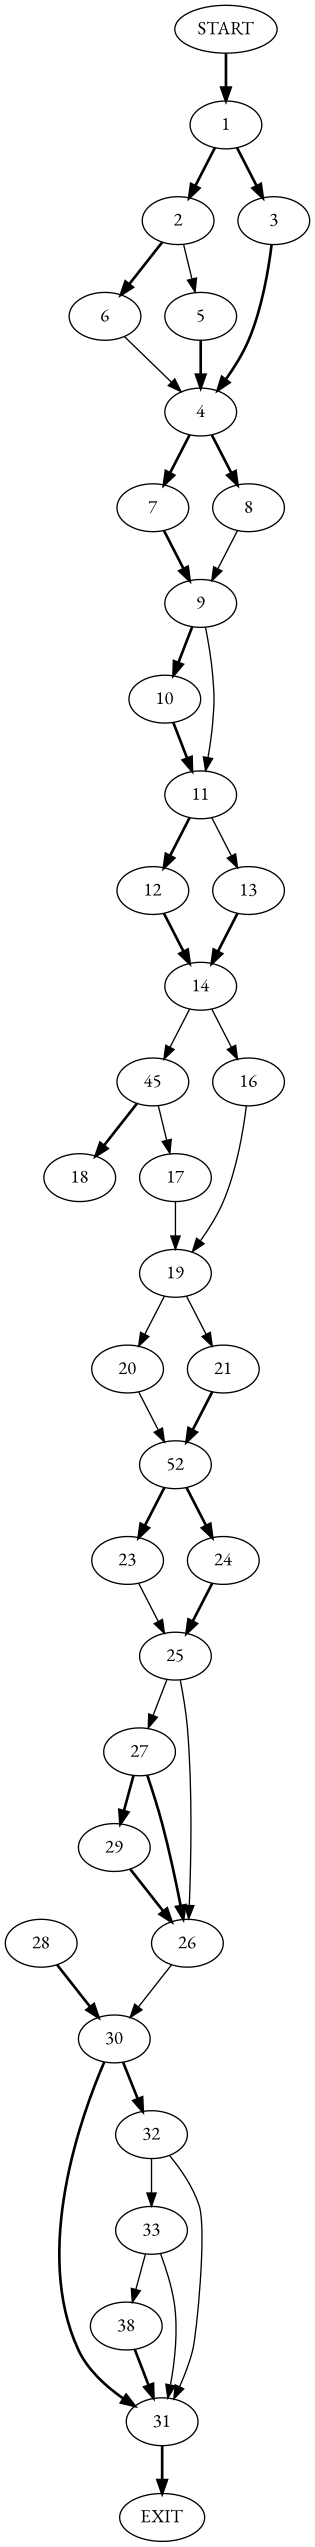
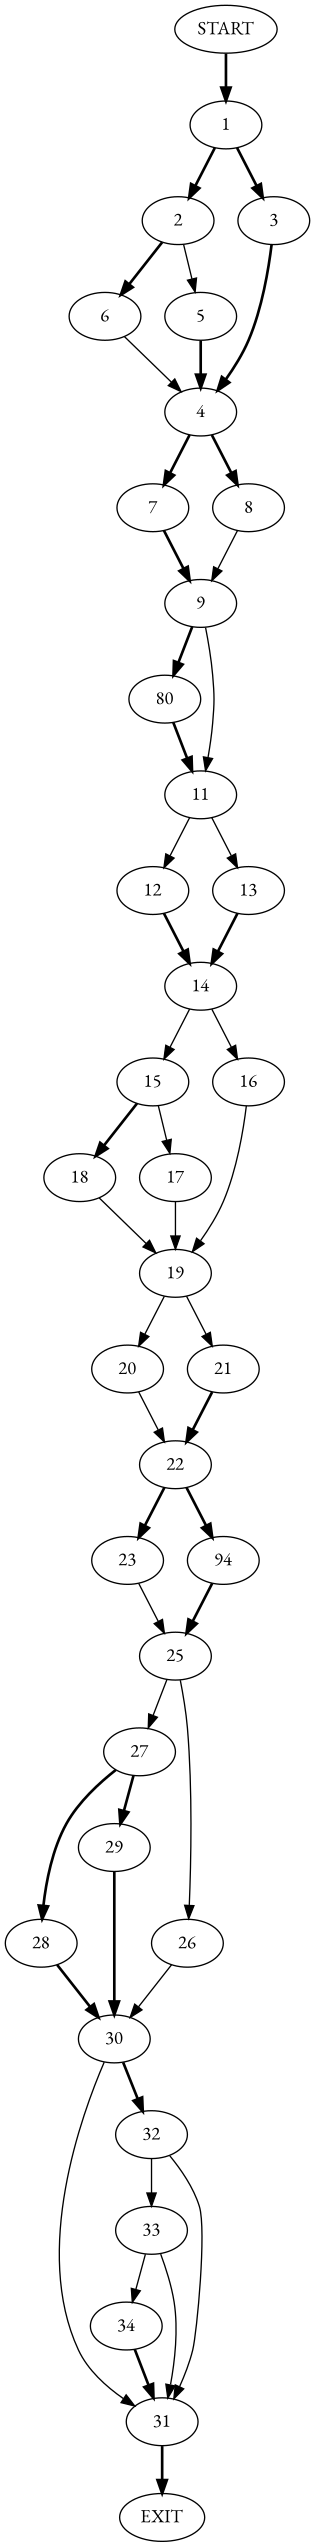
(165, 699) -> (165, 699)
(180, 837) -> (180, 837)
(153, 1082) -> (153, 1082)
none -> (123, 1221)
(175, 1465) -> (175, 1465)
(223, 1560) -> (223, 1560)
(166, 1840) -> (64, 1829)
(147, 1890) -> (114, 1936)
(60, 2238) -> (60, 2238)
(126, 2326) -> (126, 2326)
